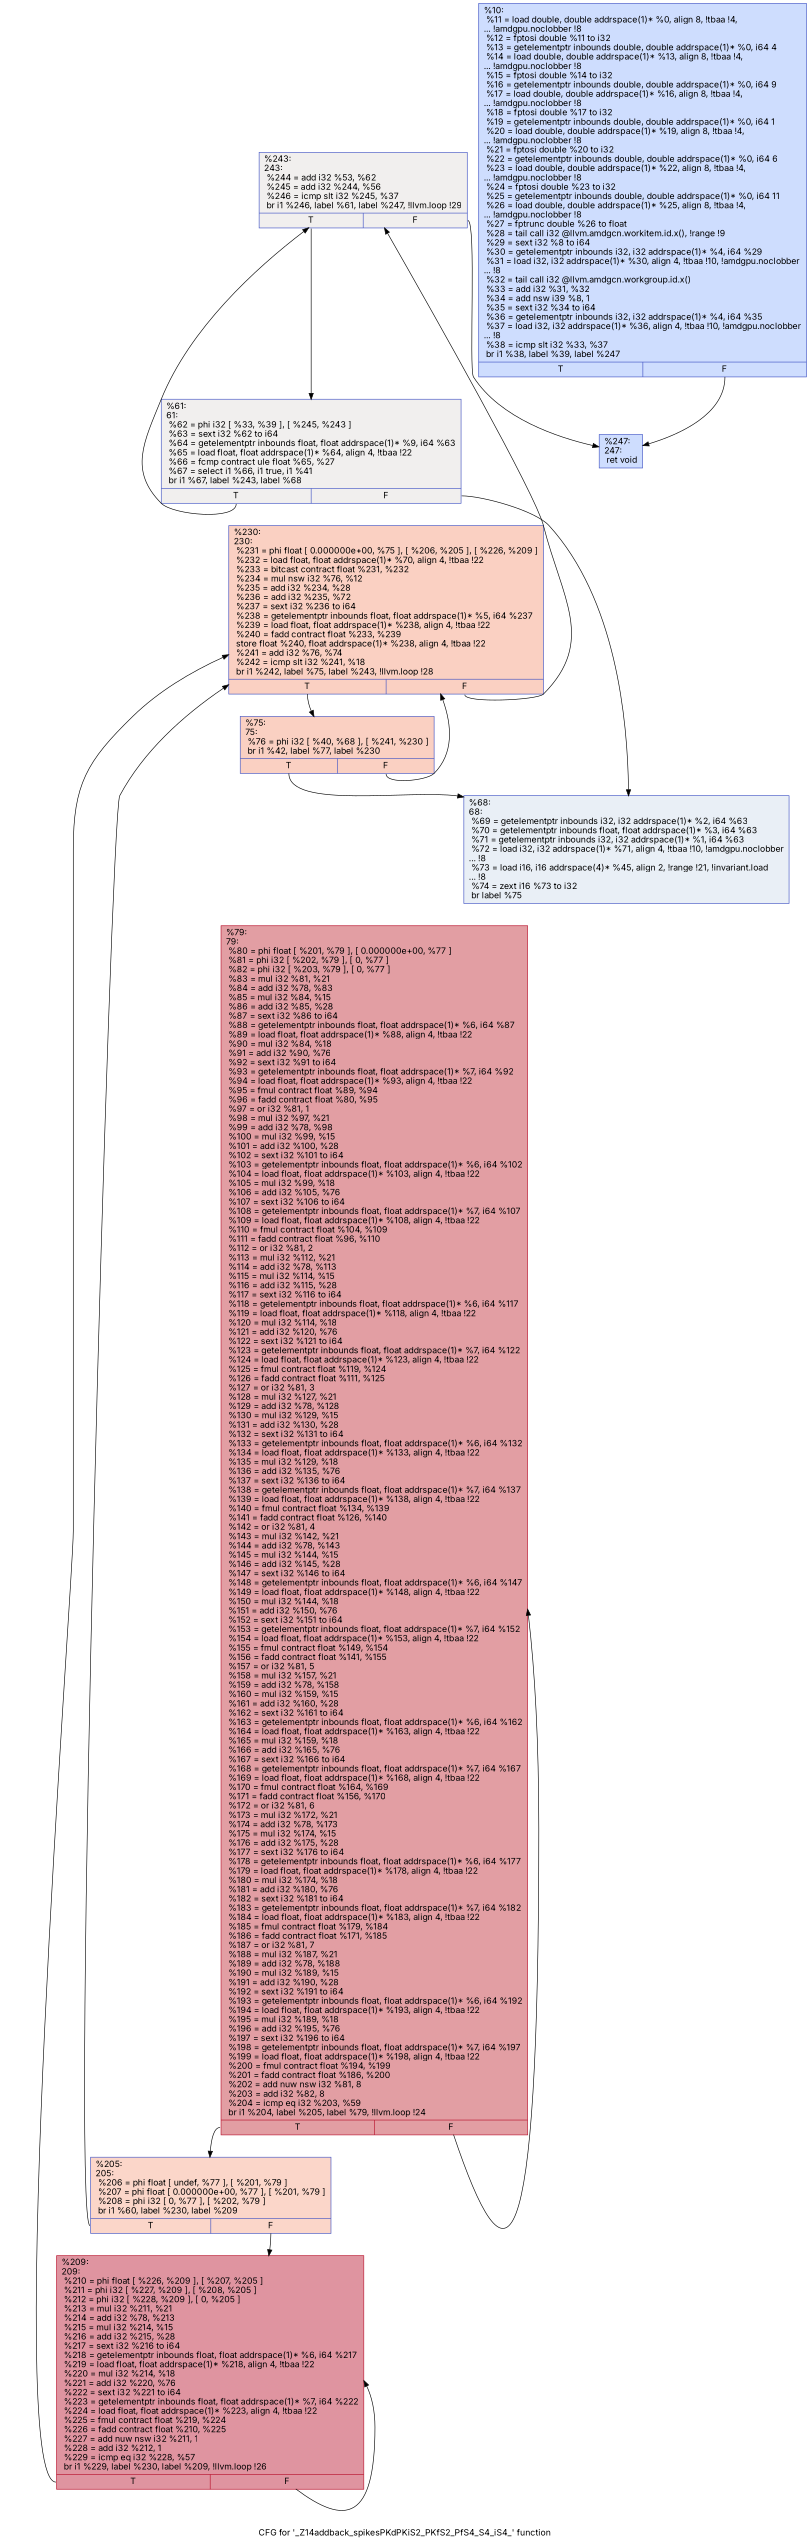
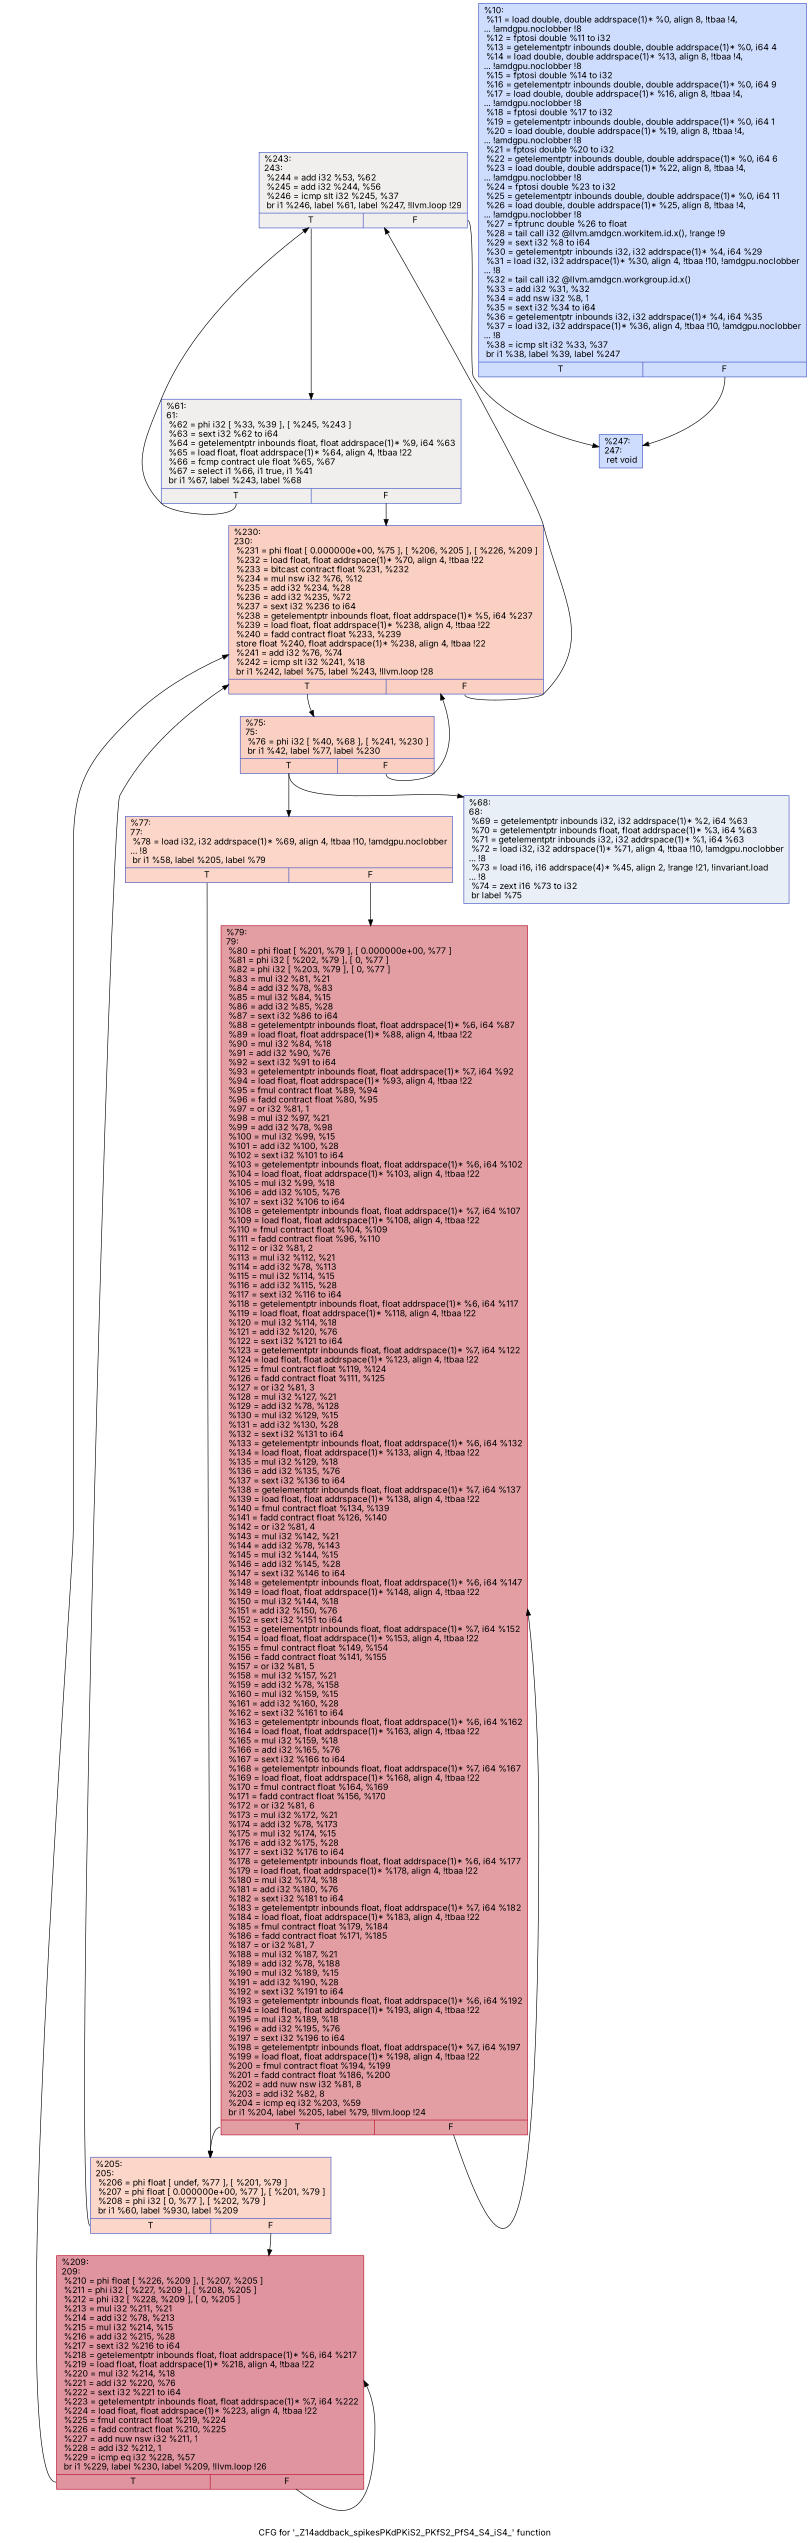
(537, 299) -> (537, 299)
(251, 462) -> (251, 462)
(597, 606) -> (386, 511)
none -> (289, 850)
(167, 2211) -> (167, 2211)
